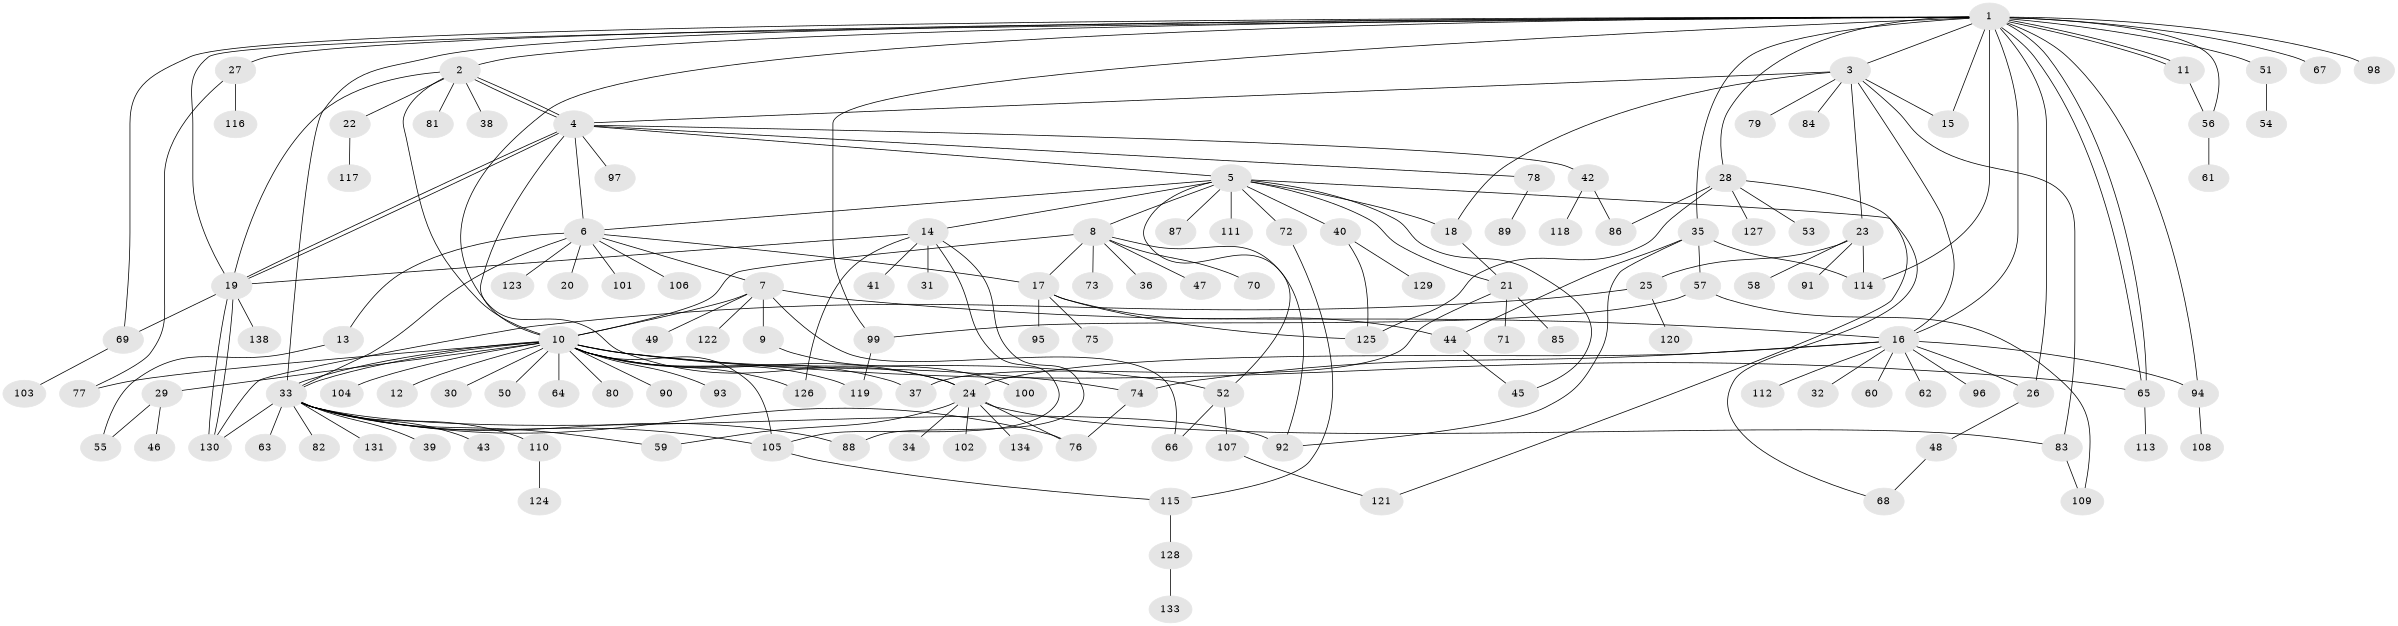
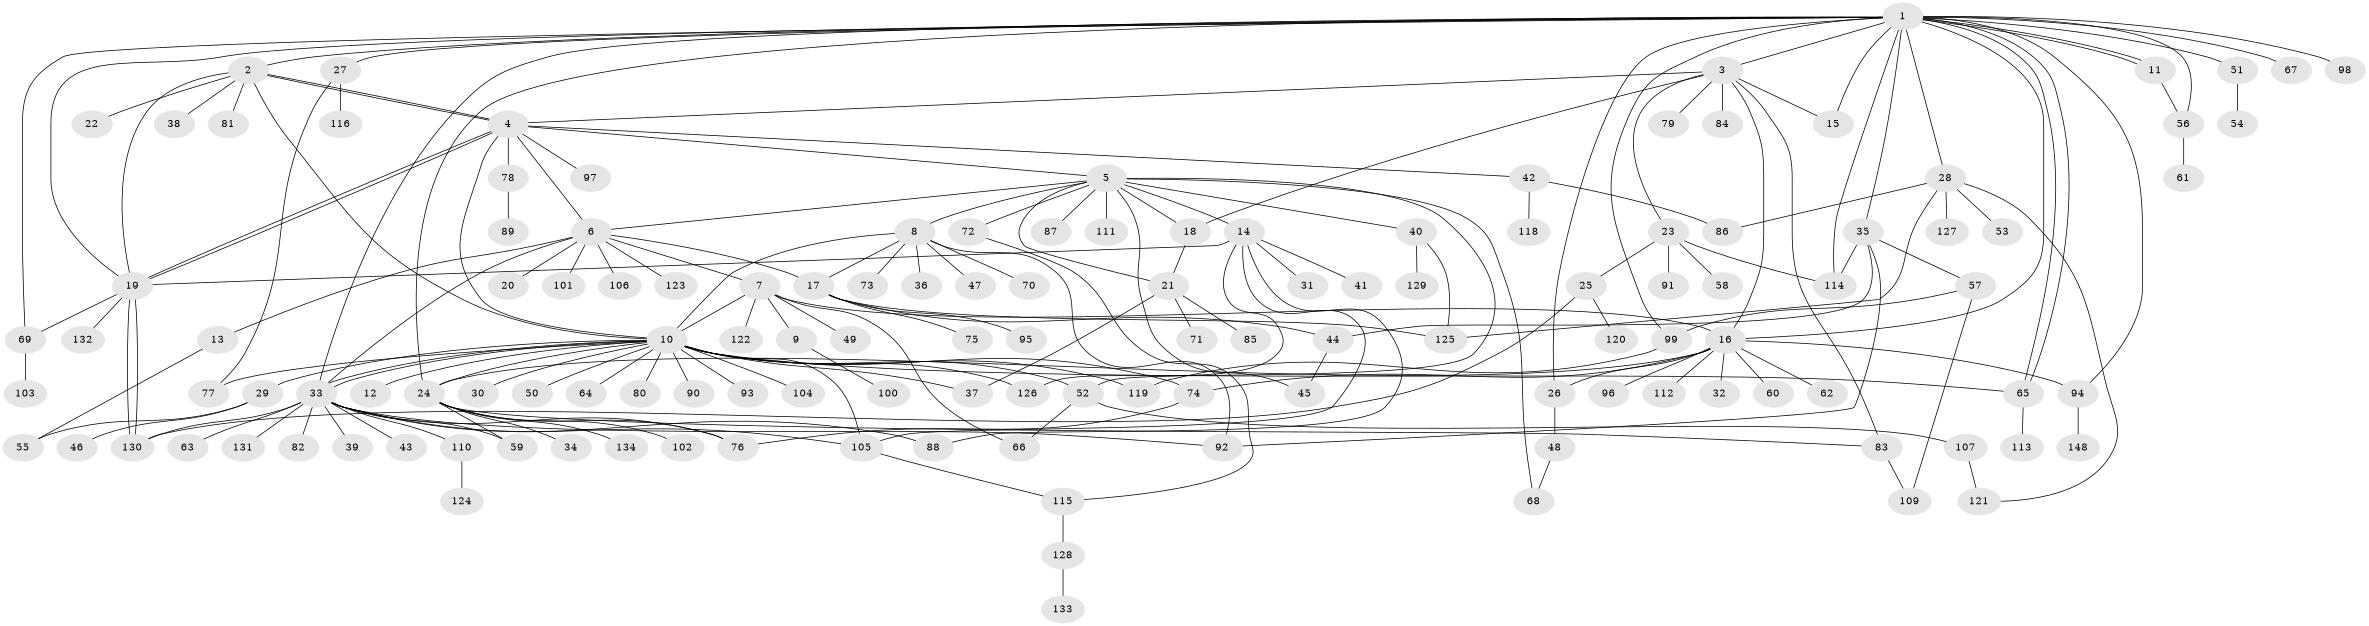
(349, 178) -> none
(259, 340) -> (83, 340)
(2202, 448) -> (2078, 448)
